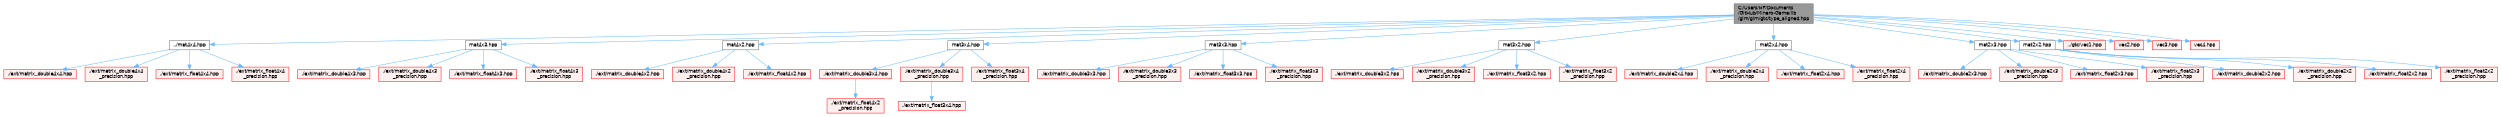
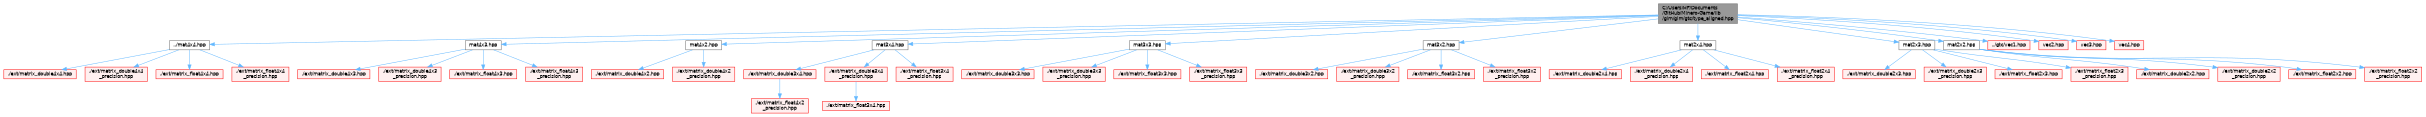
(777, 74) -> none
